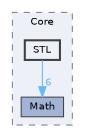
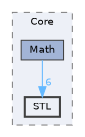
(42, 73) -> (42, 73)
